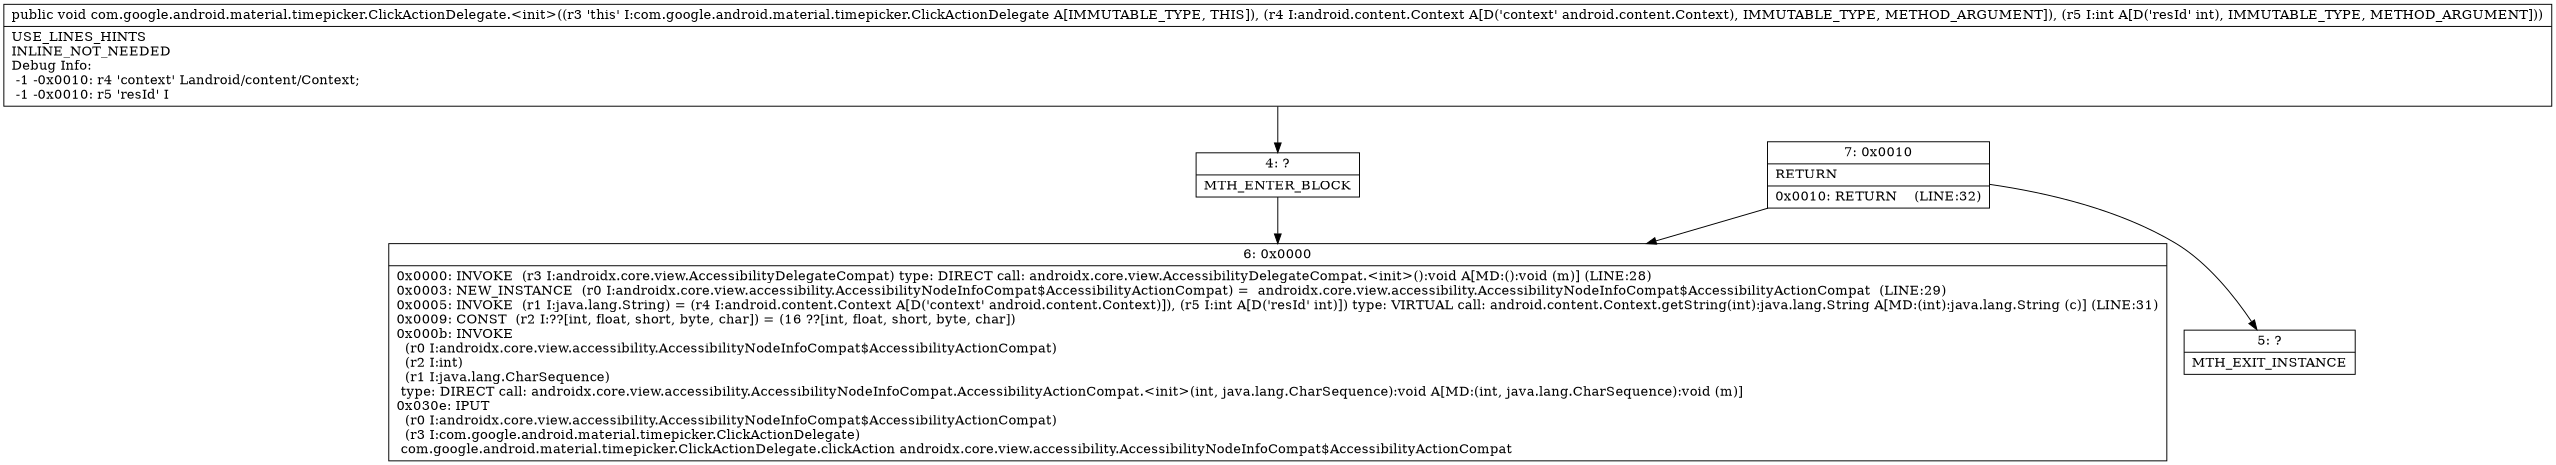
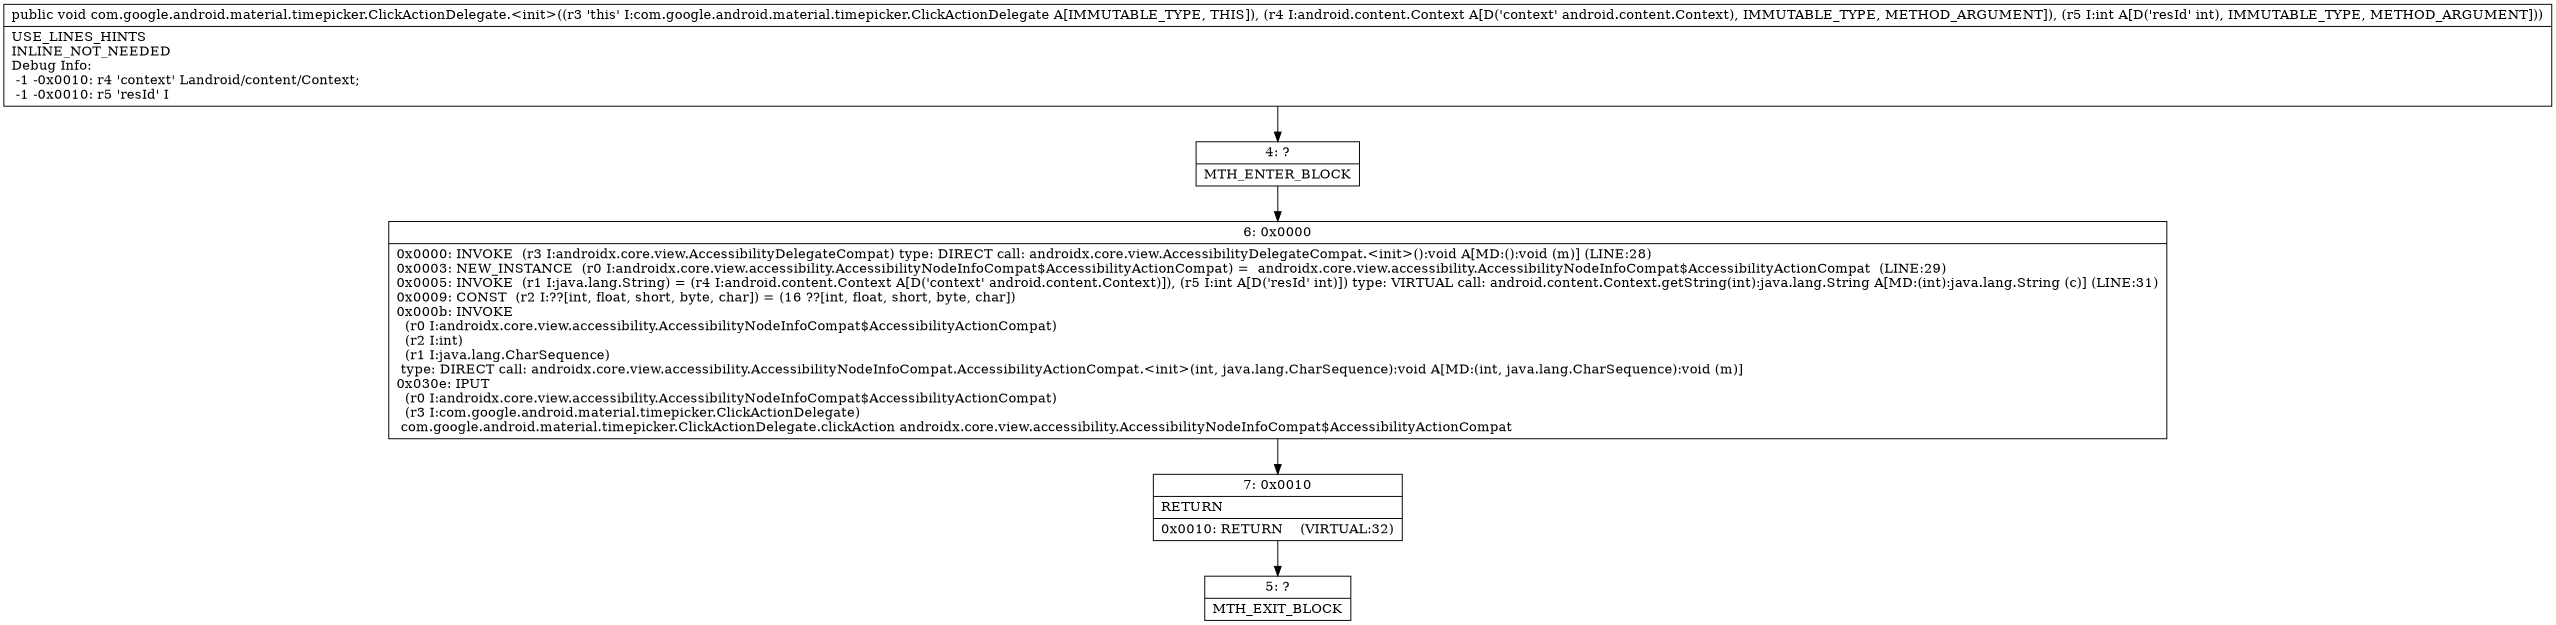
(1878, 197) -> (1278, 529)
(1712, 225) -> (1278, 452)
(2270, 363) -> (1278, 609)
